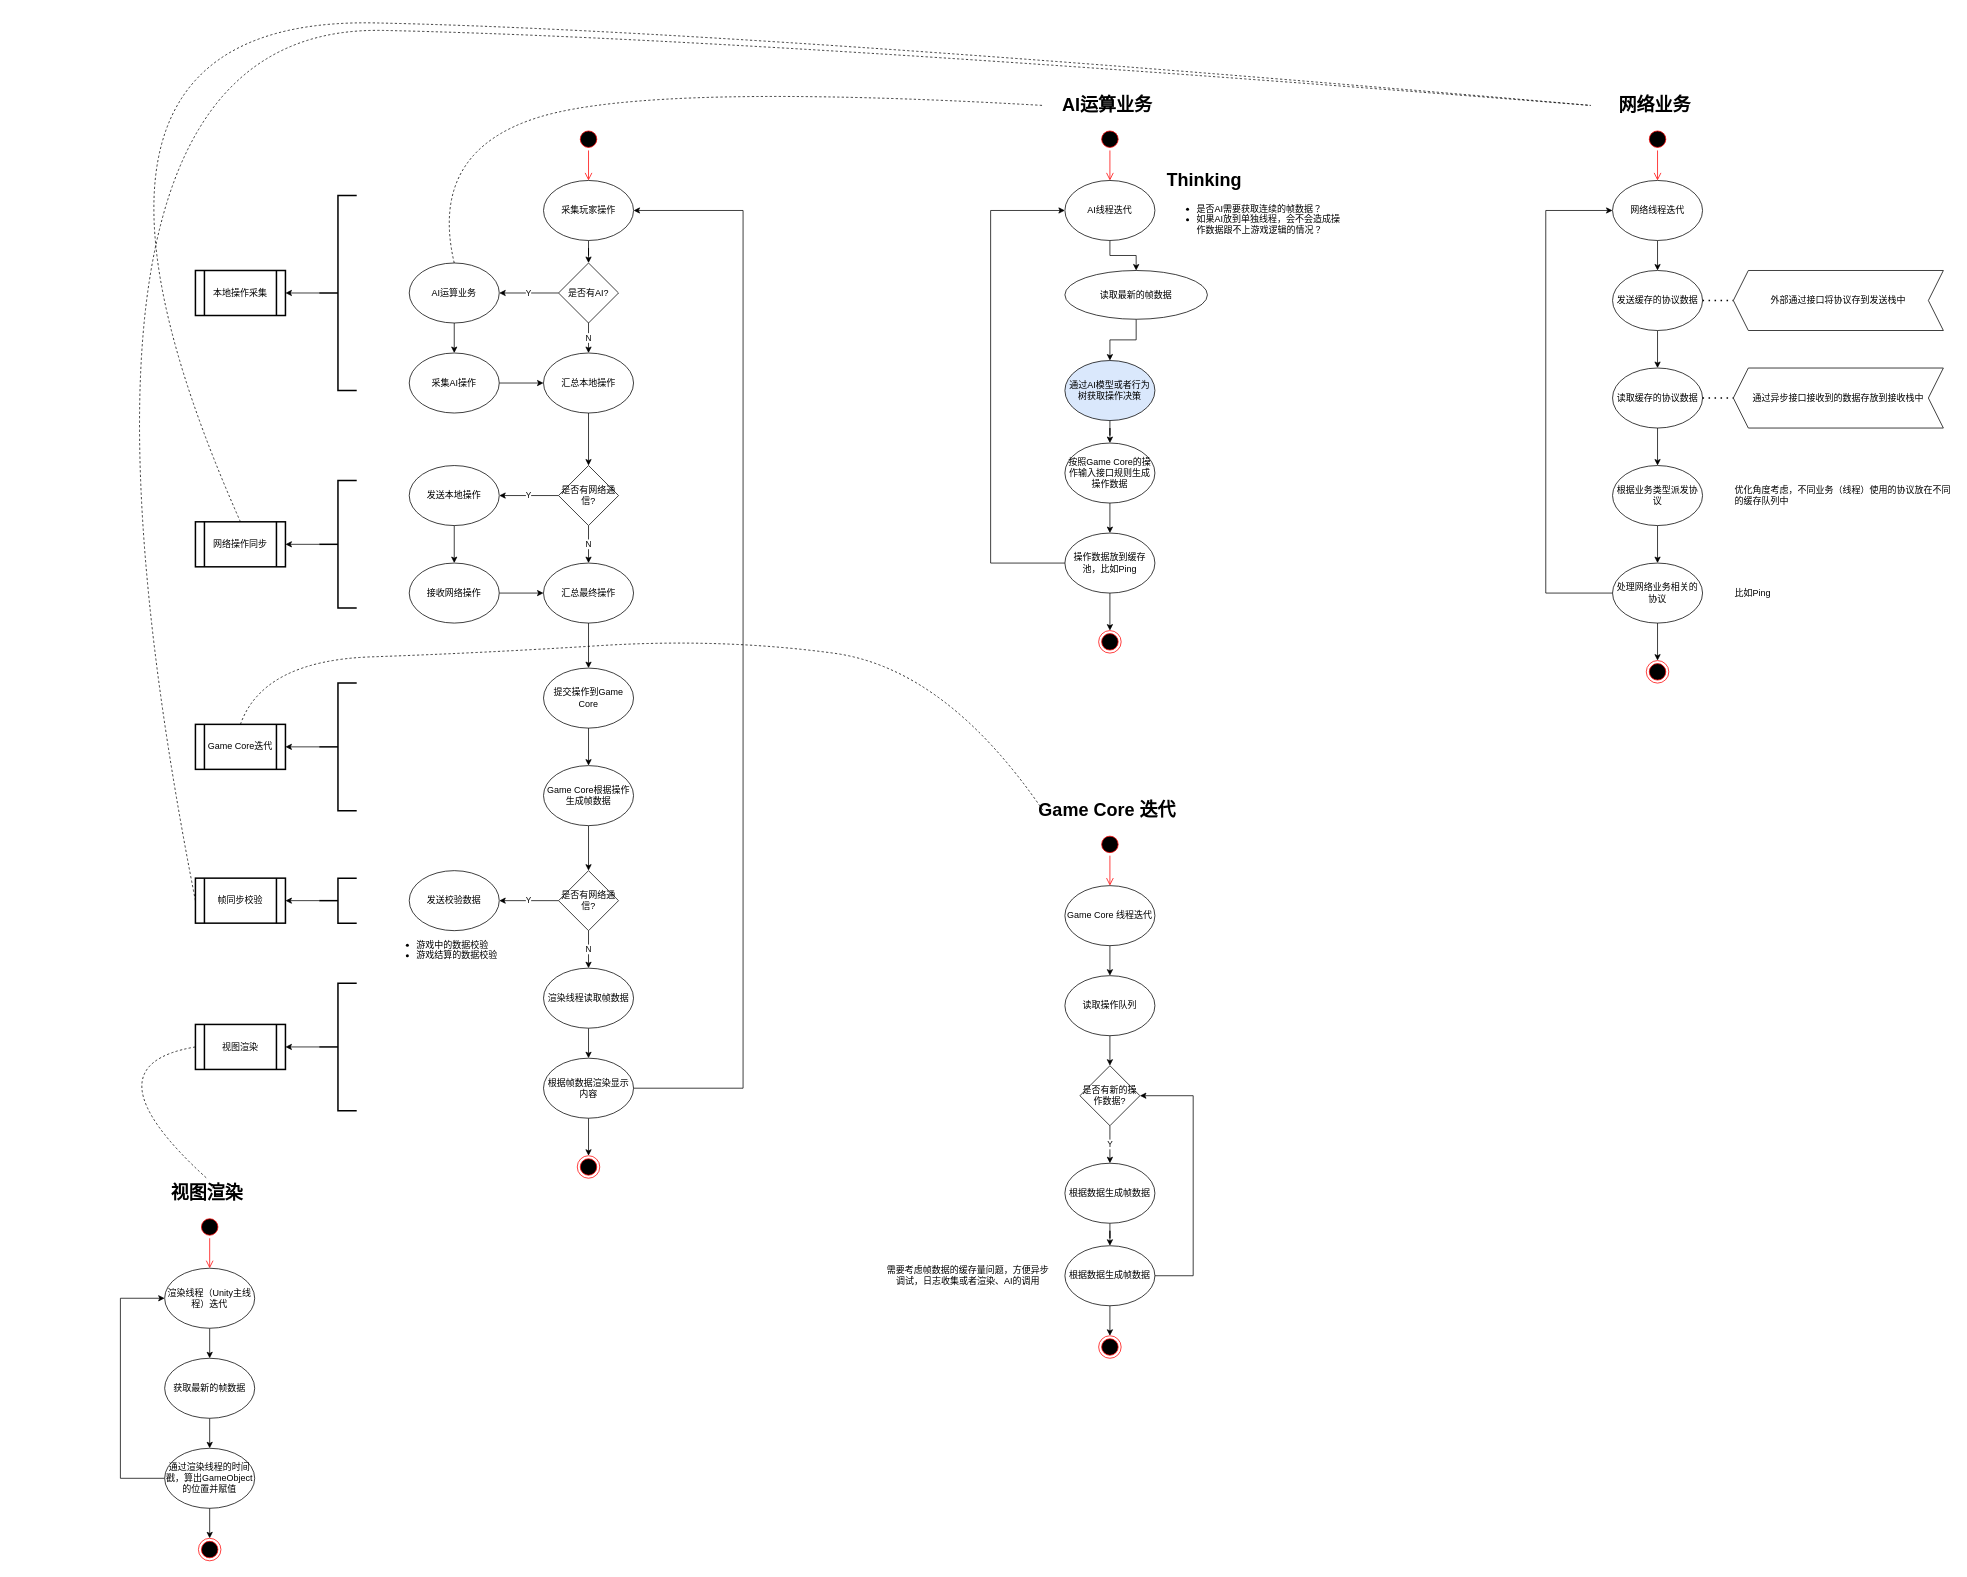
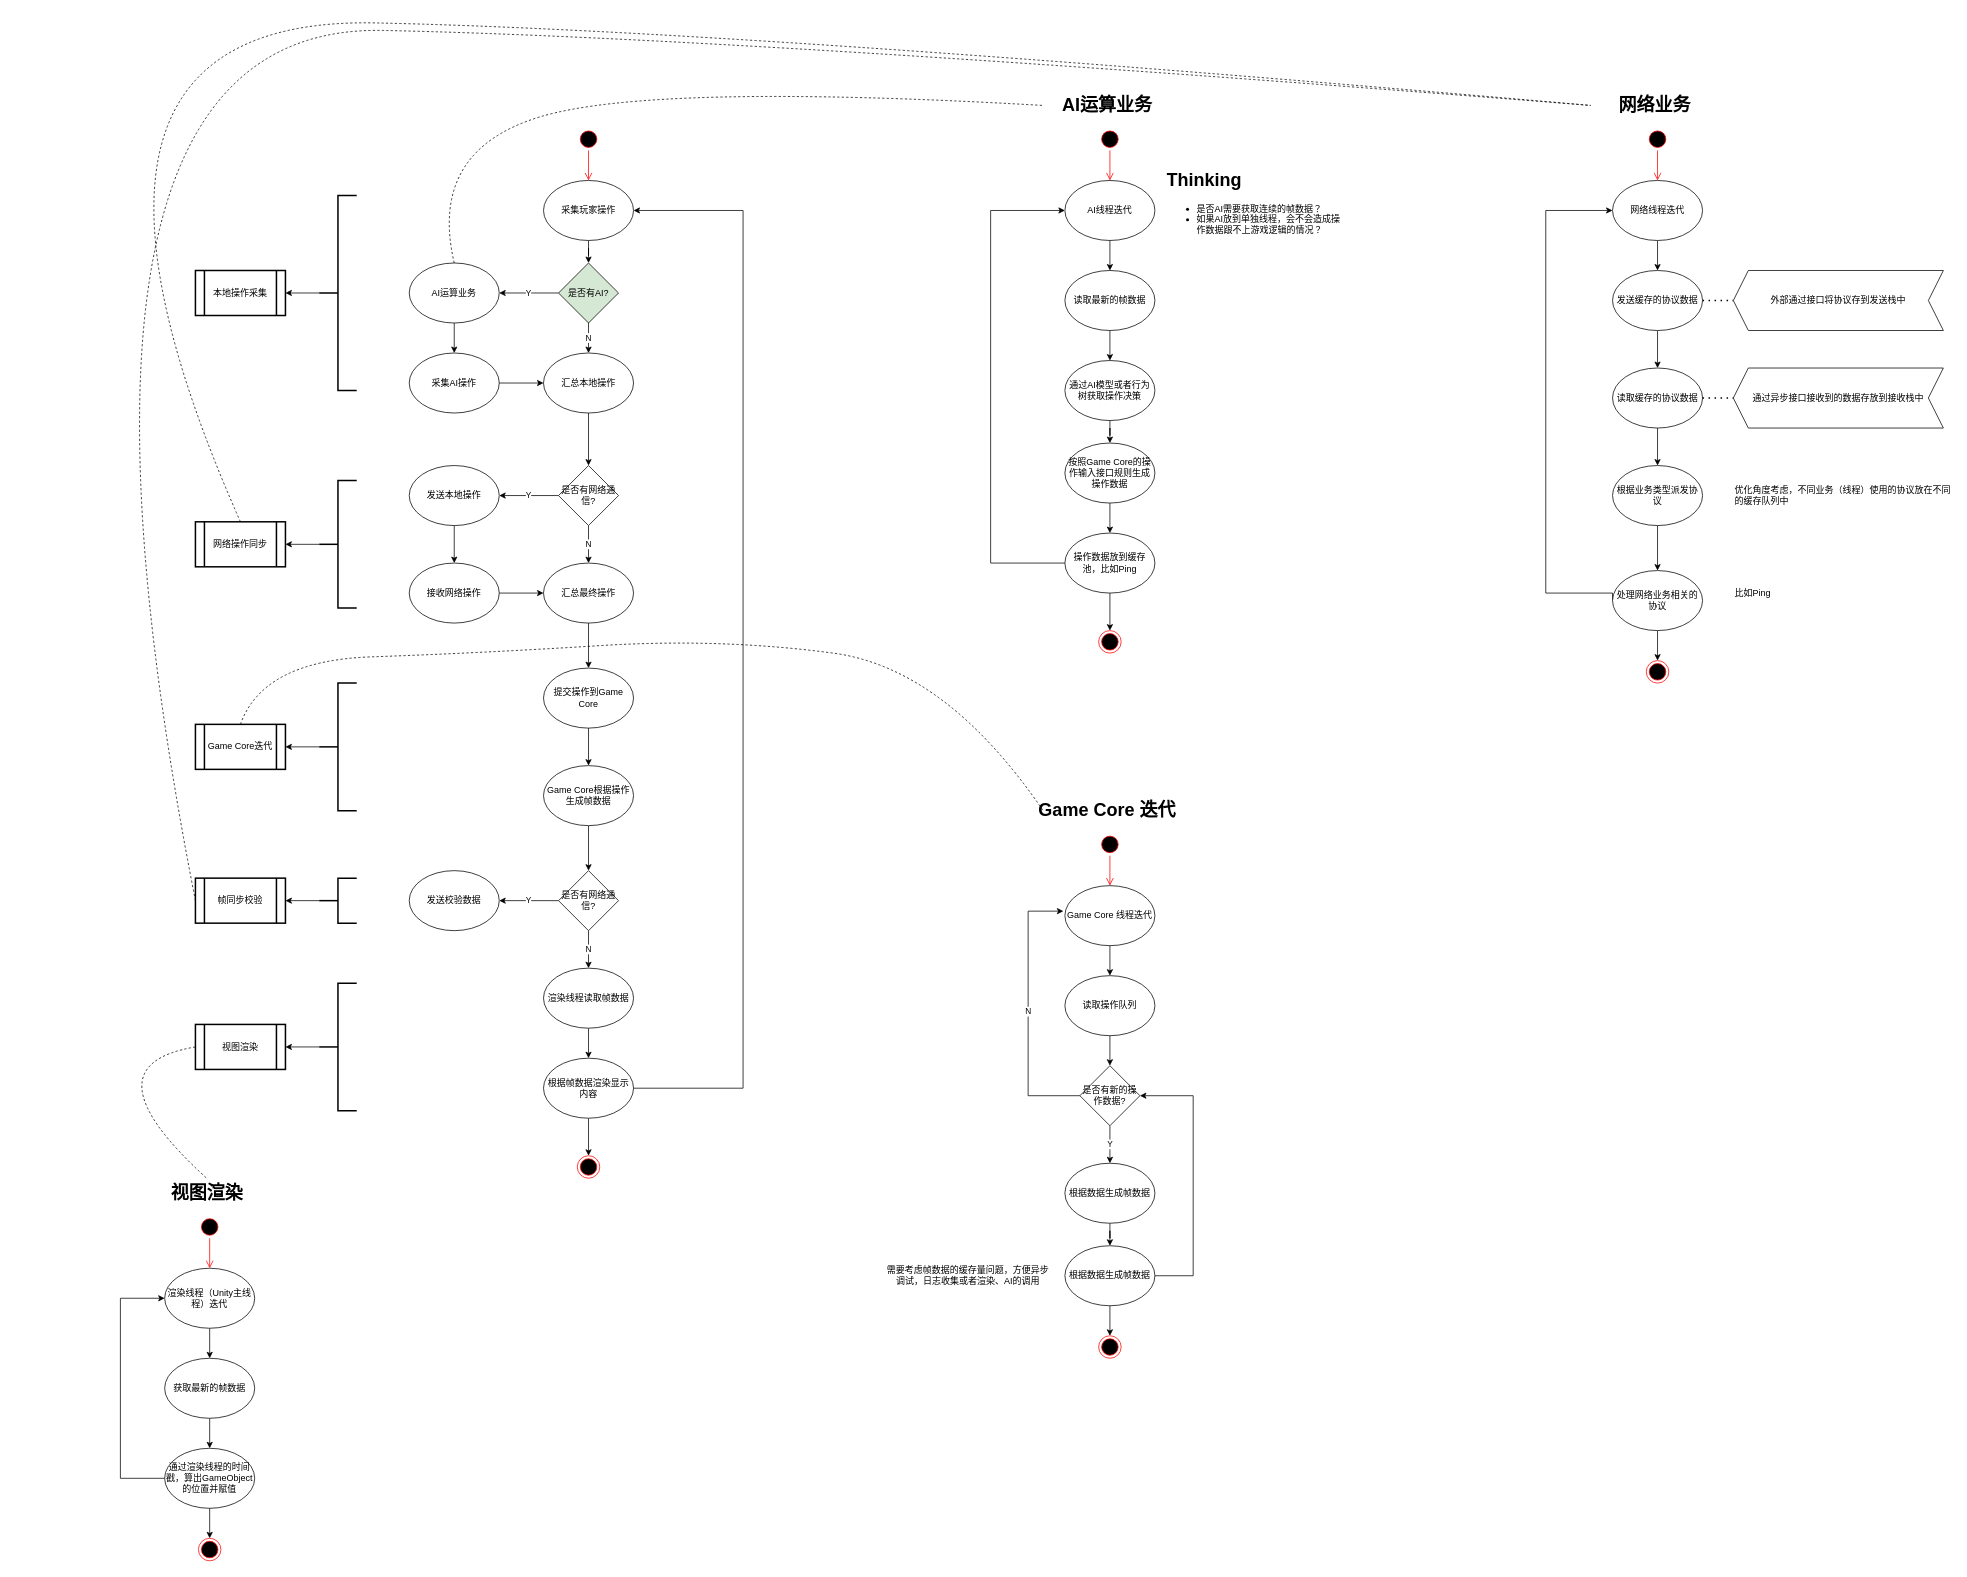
(588, 293) -> (588, 293)
(1136, 295) -> (1110, 300)
(1110, 390) -> (1110, 390)
(1657, 593) -> (1657, 600)
(454, 949) -> none
none -> (1053, 1095)
